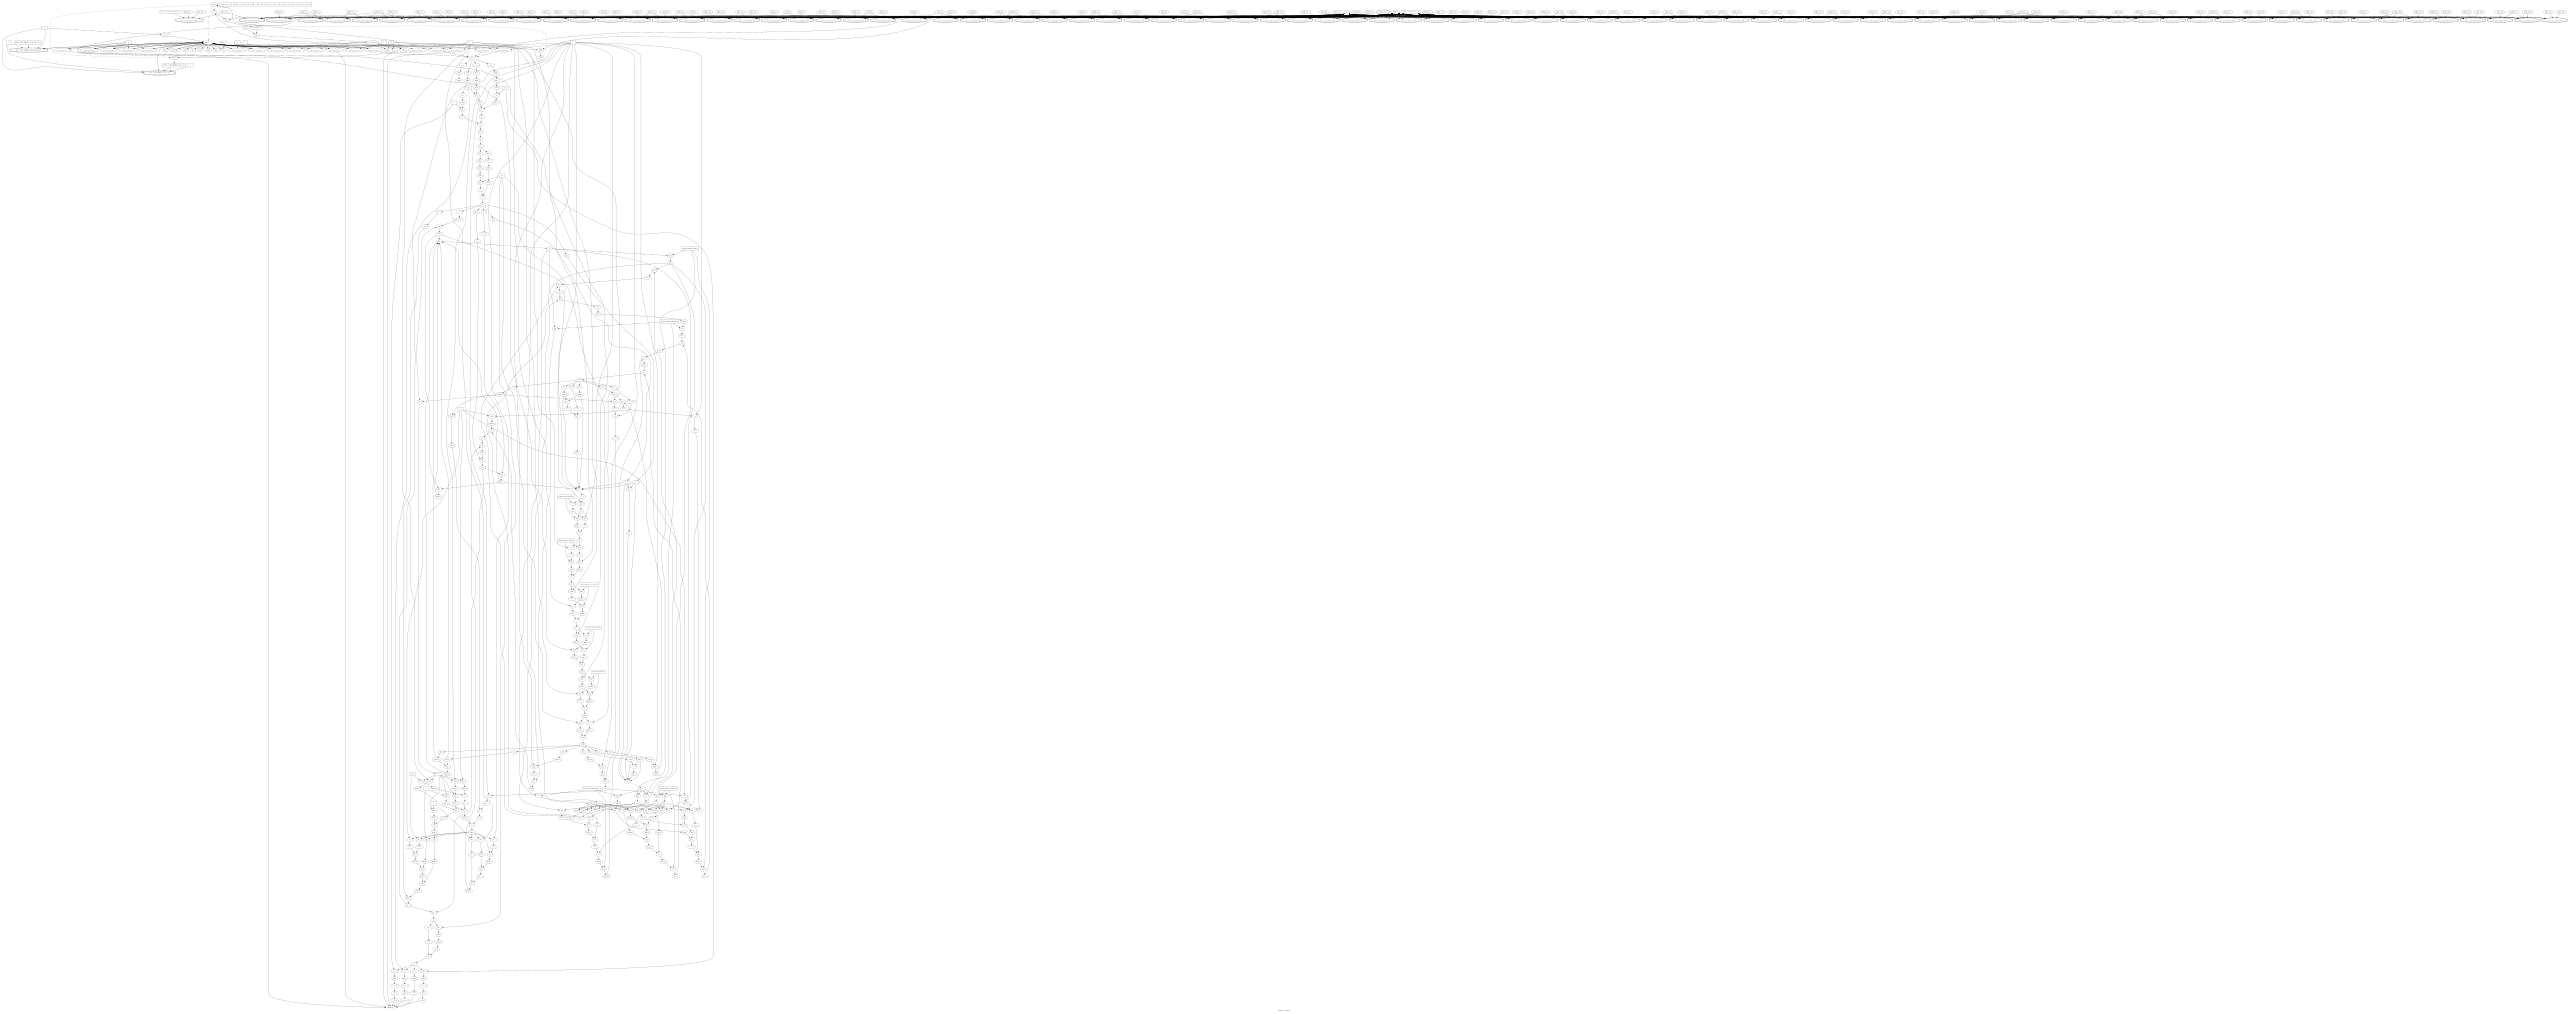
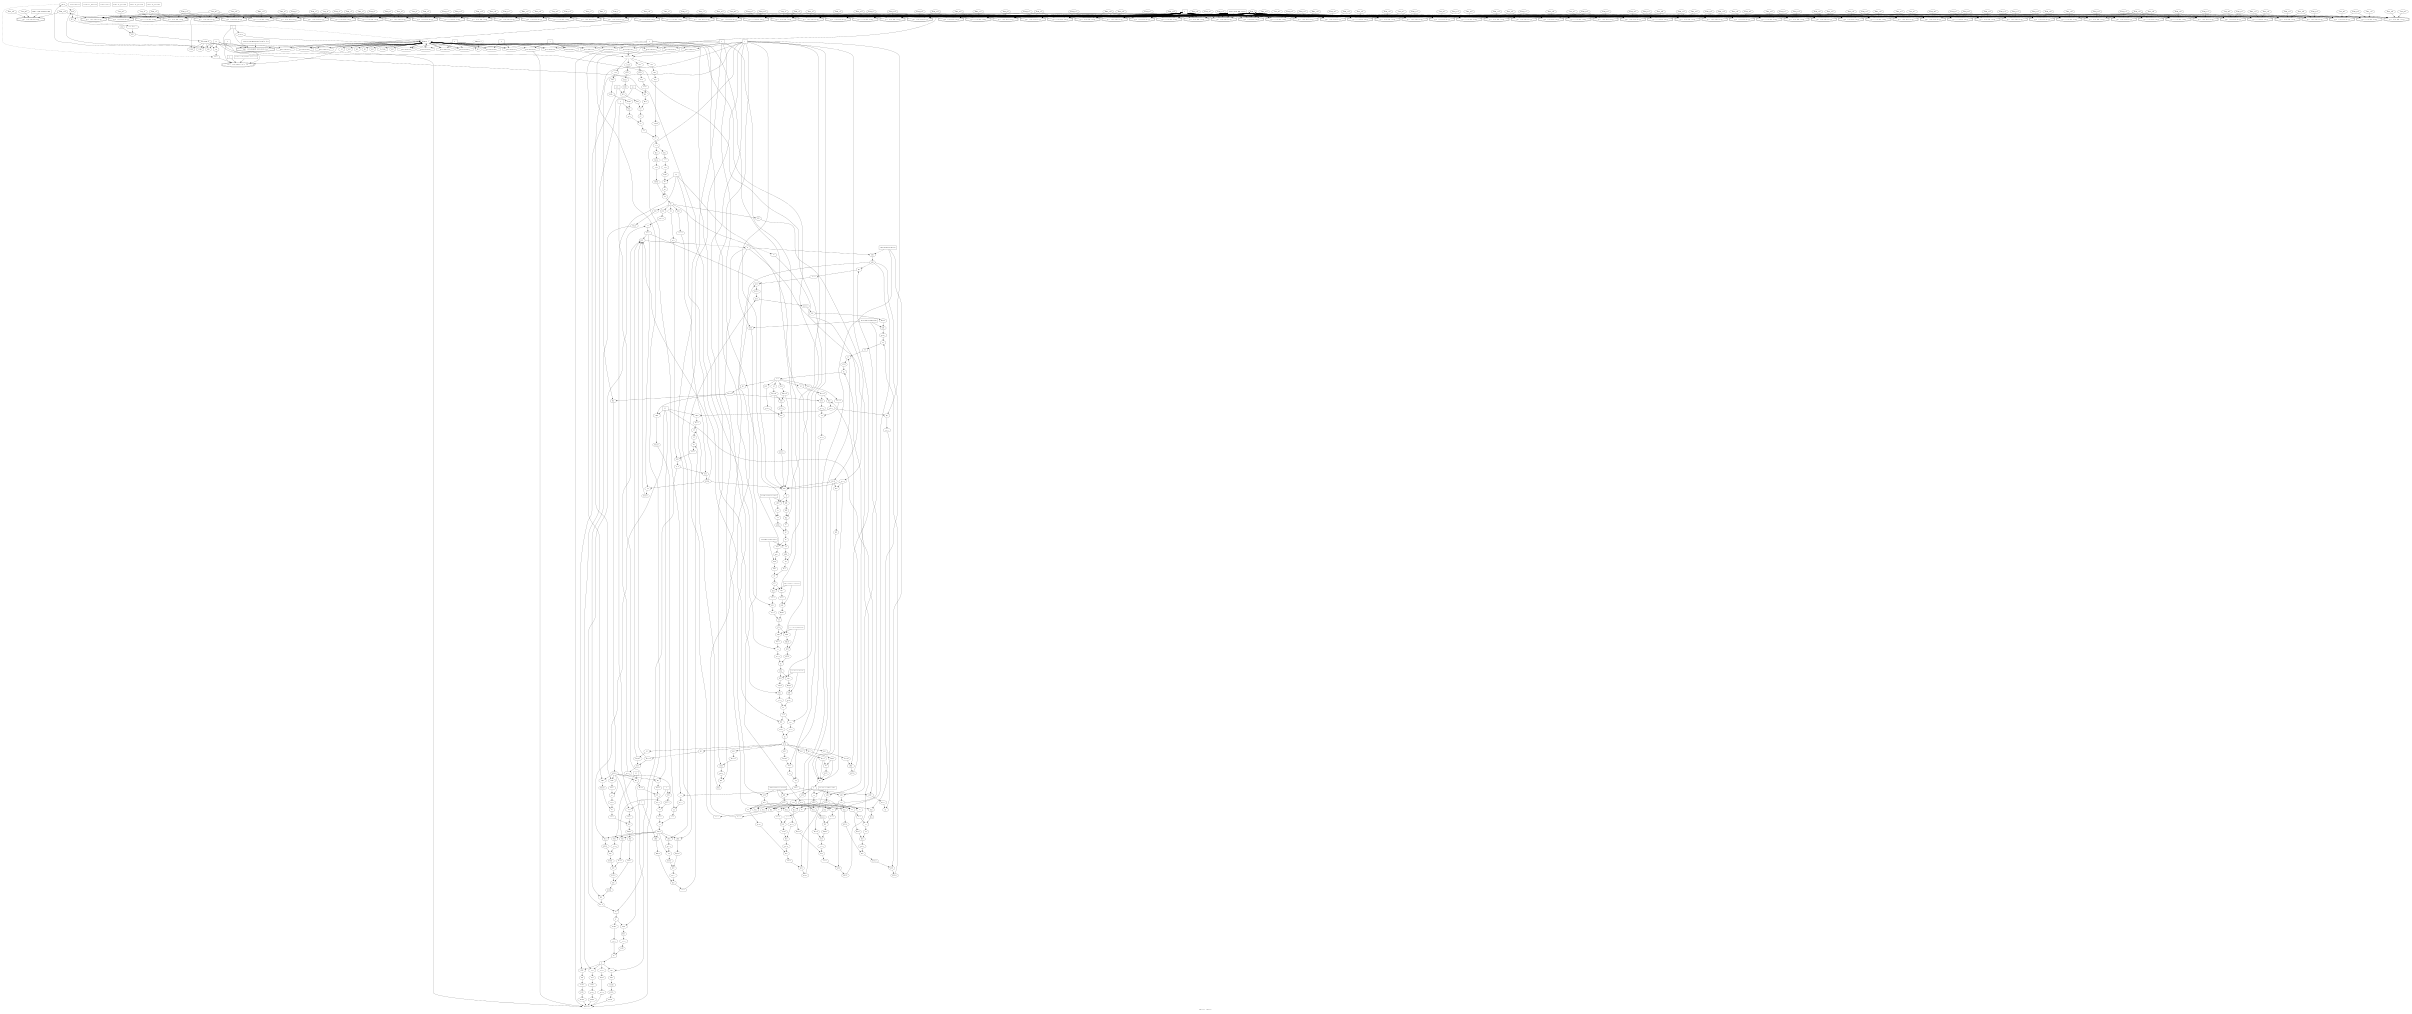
(1383, 12) -> (1899, 12)
(541, 58) -> none
(174, 61) -> (225, 60)
none -> (656, 124)
